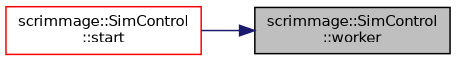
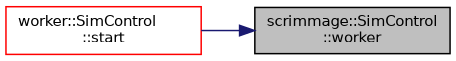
(104, 31) -> (104, 31)
